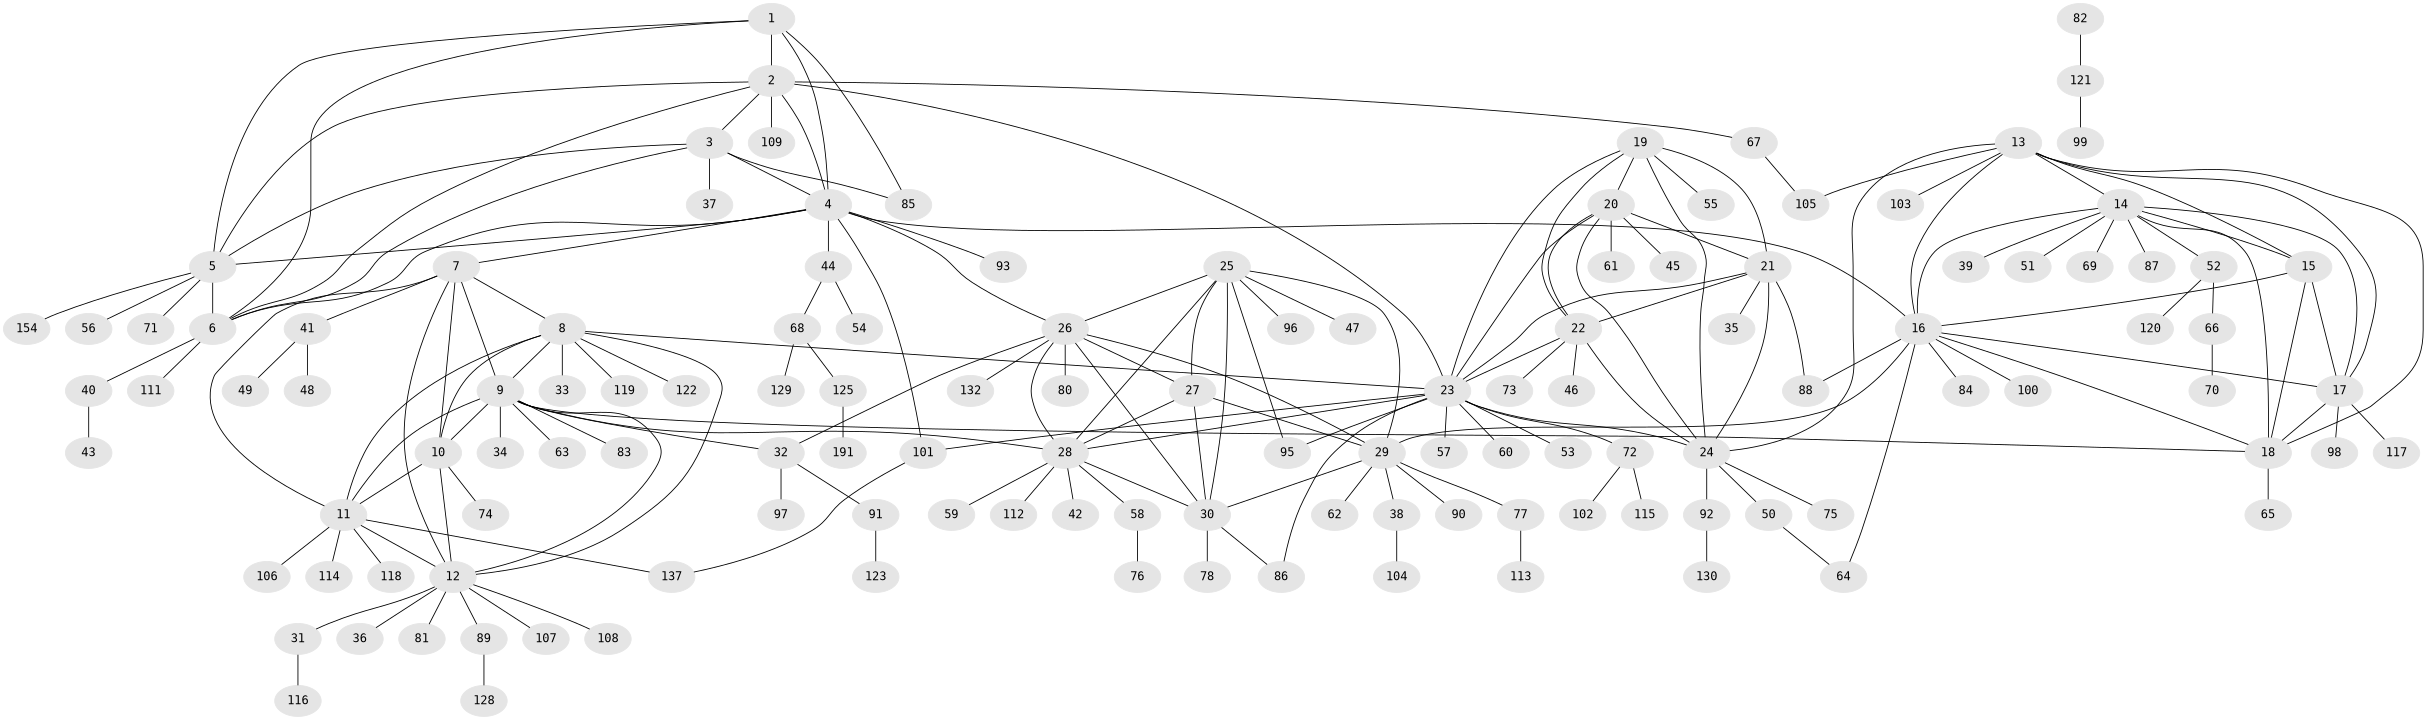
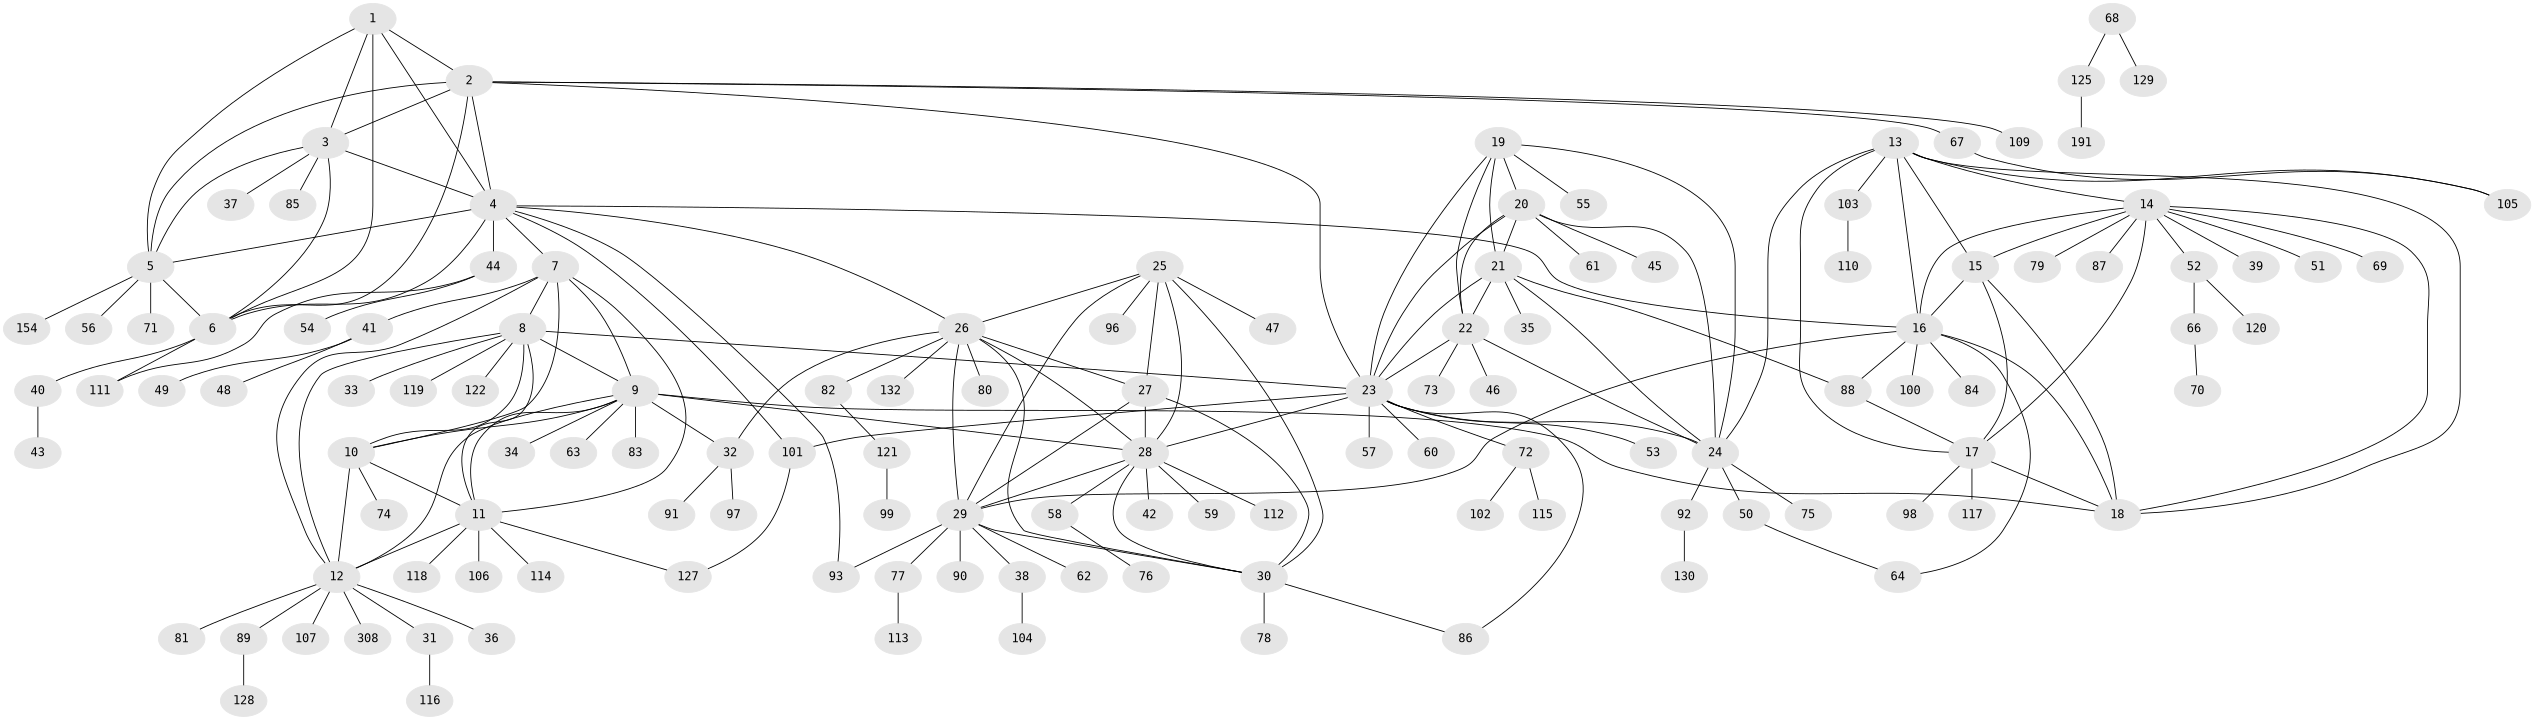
(851, 105) -> (349, 81)
none -> (1848, 267)
none -> (2037, 267)
(813, 298) -> (280, 312)
(2129, 359) -> (1910, 422)
none -> (892, 361)
(1287, 453) -> none
none -> (1053, 484)
(2268, 515) -> none
none -> (898, 546)
(672, 577) -> (688, 577)
(876, 577) -> none
(608, 639) -> (368, 639)
